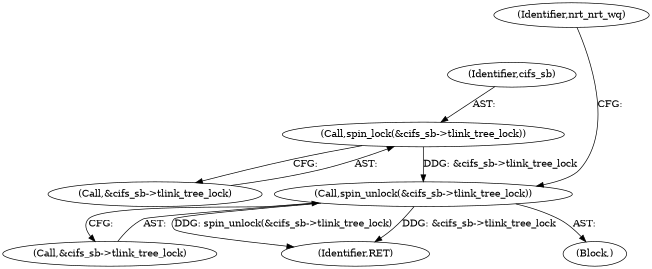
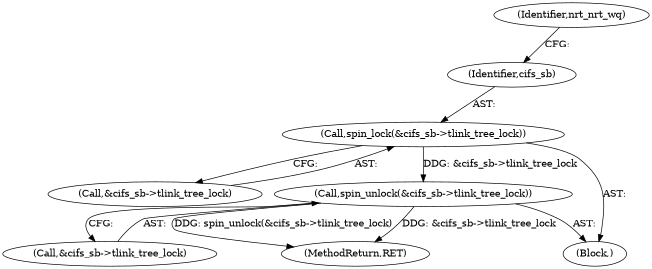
(598, 119) -> (544, 43)
none -> (590, 169)
(355, 254) -> (355, 254)
